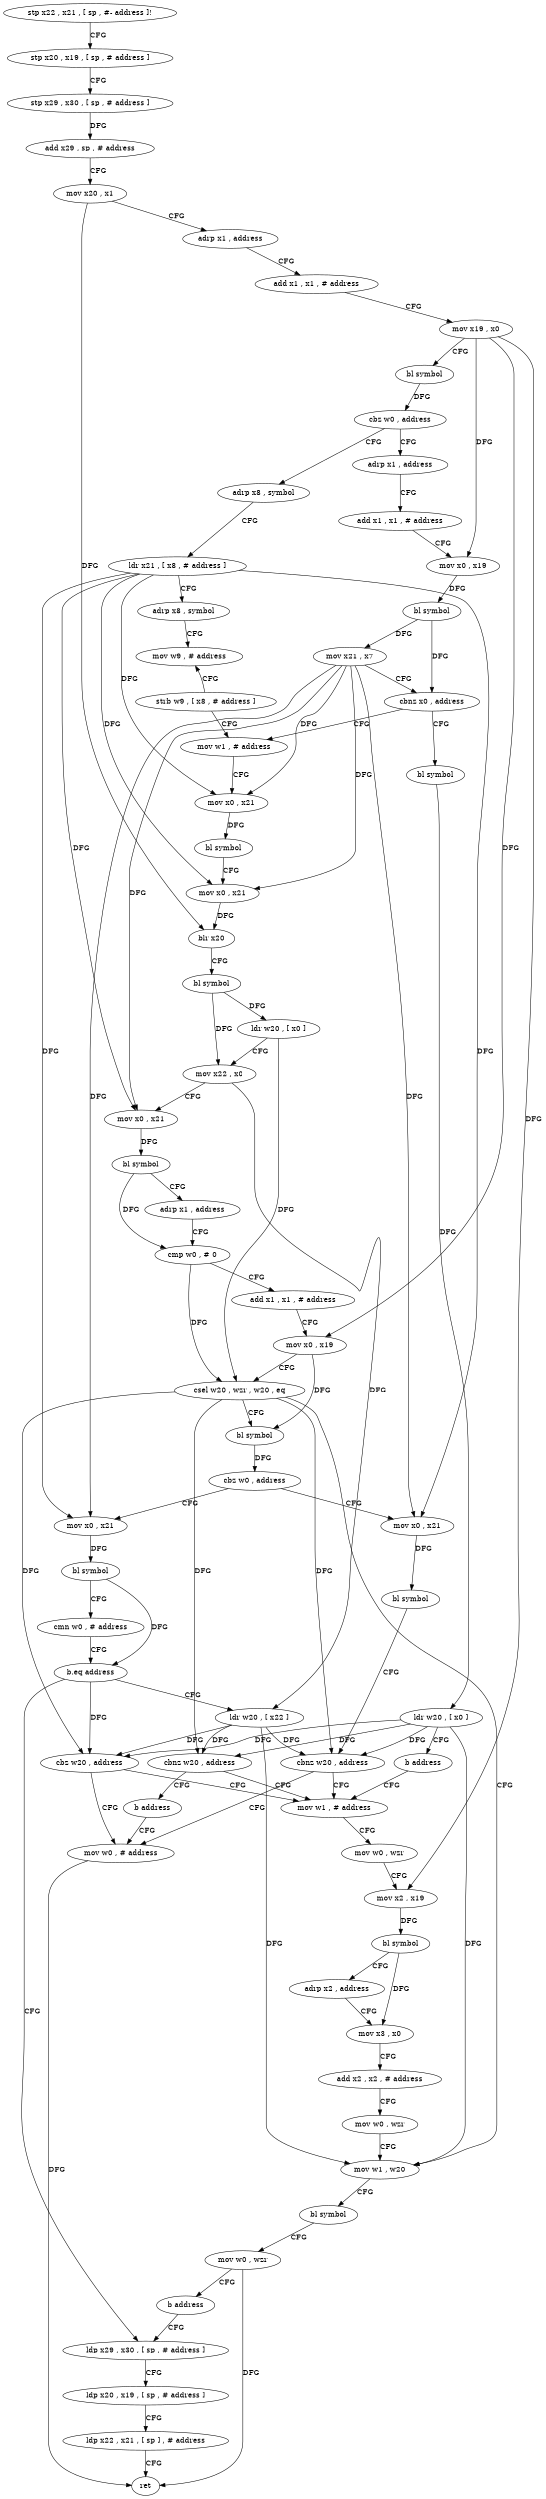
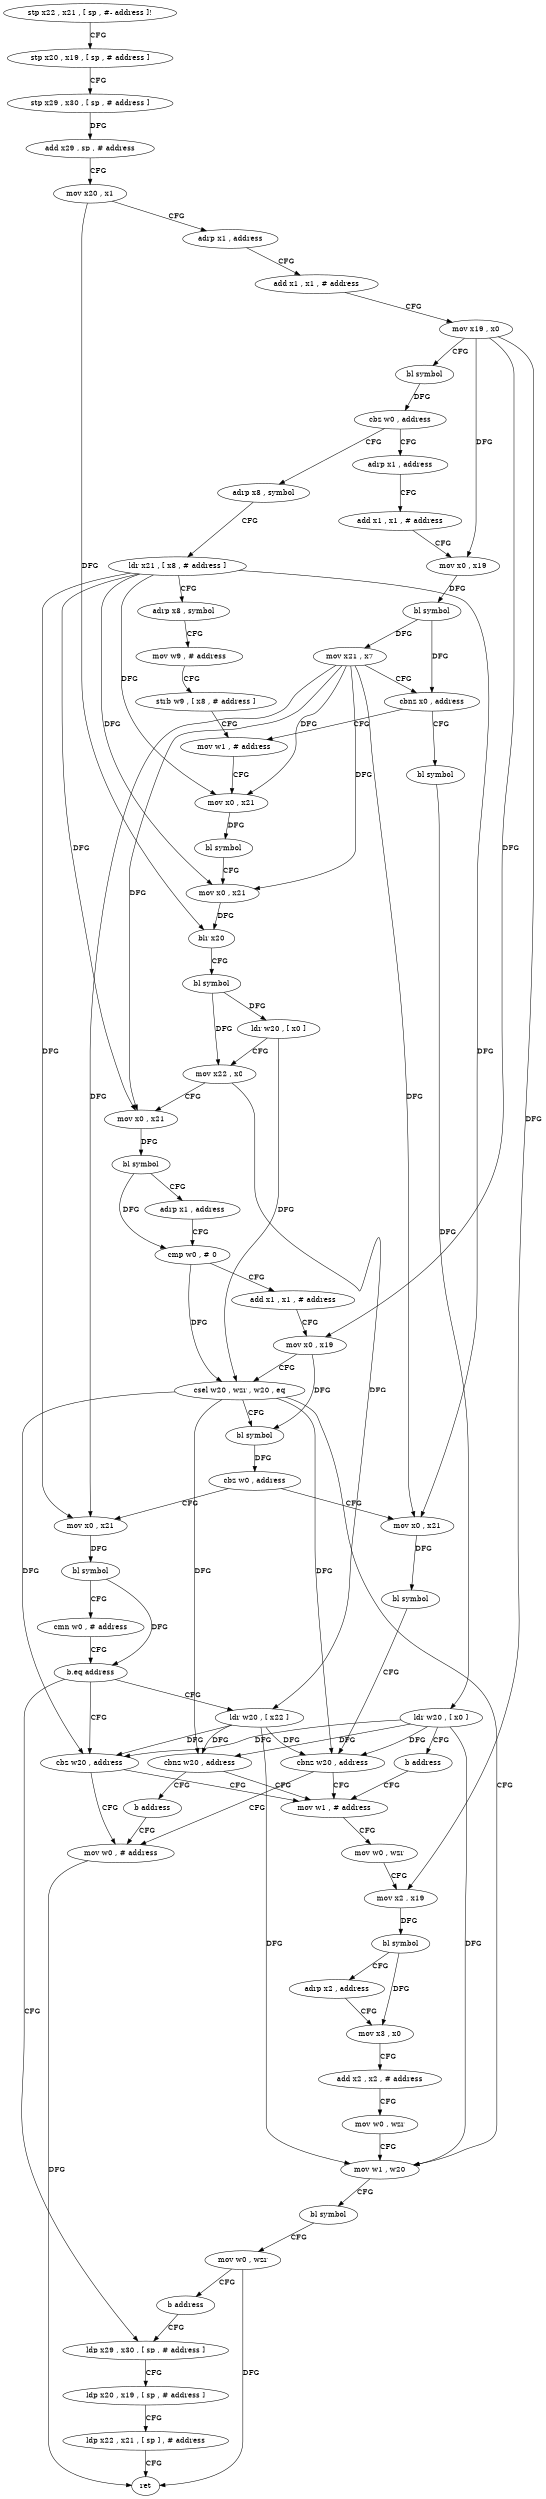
(202, 681) -> (182, 678)
(99, 1718) -> (99, 1718)
